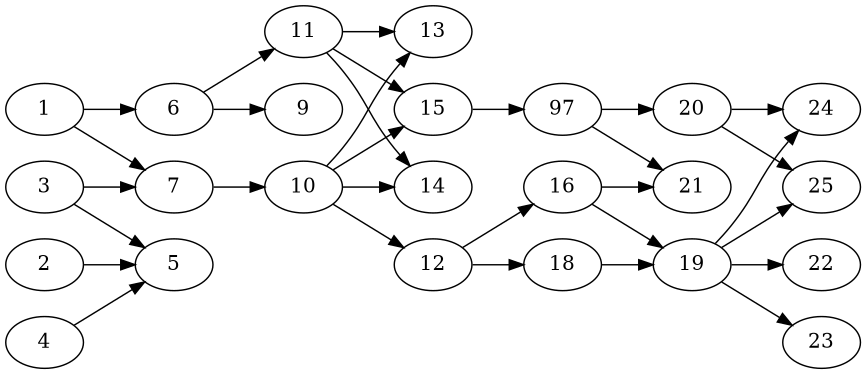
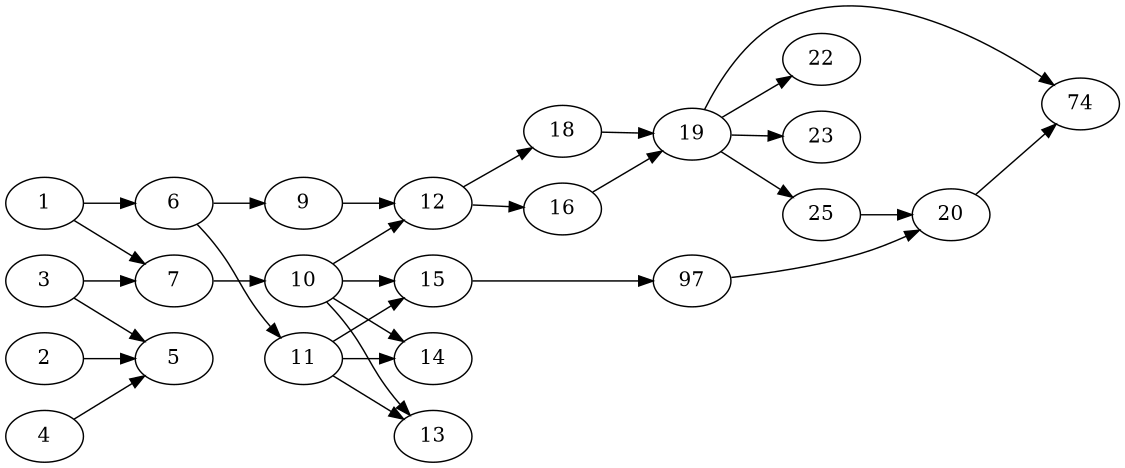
(822, 109) -> (1081, 104)
(751, 144) -> (879, 215)
(692, 187) -> none
none -> (361, 203)
